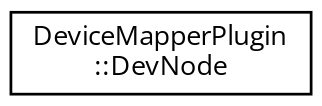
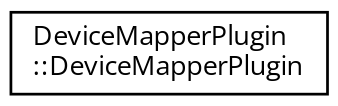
(161, 53) -> (169, 53)
